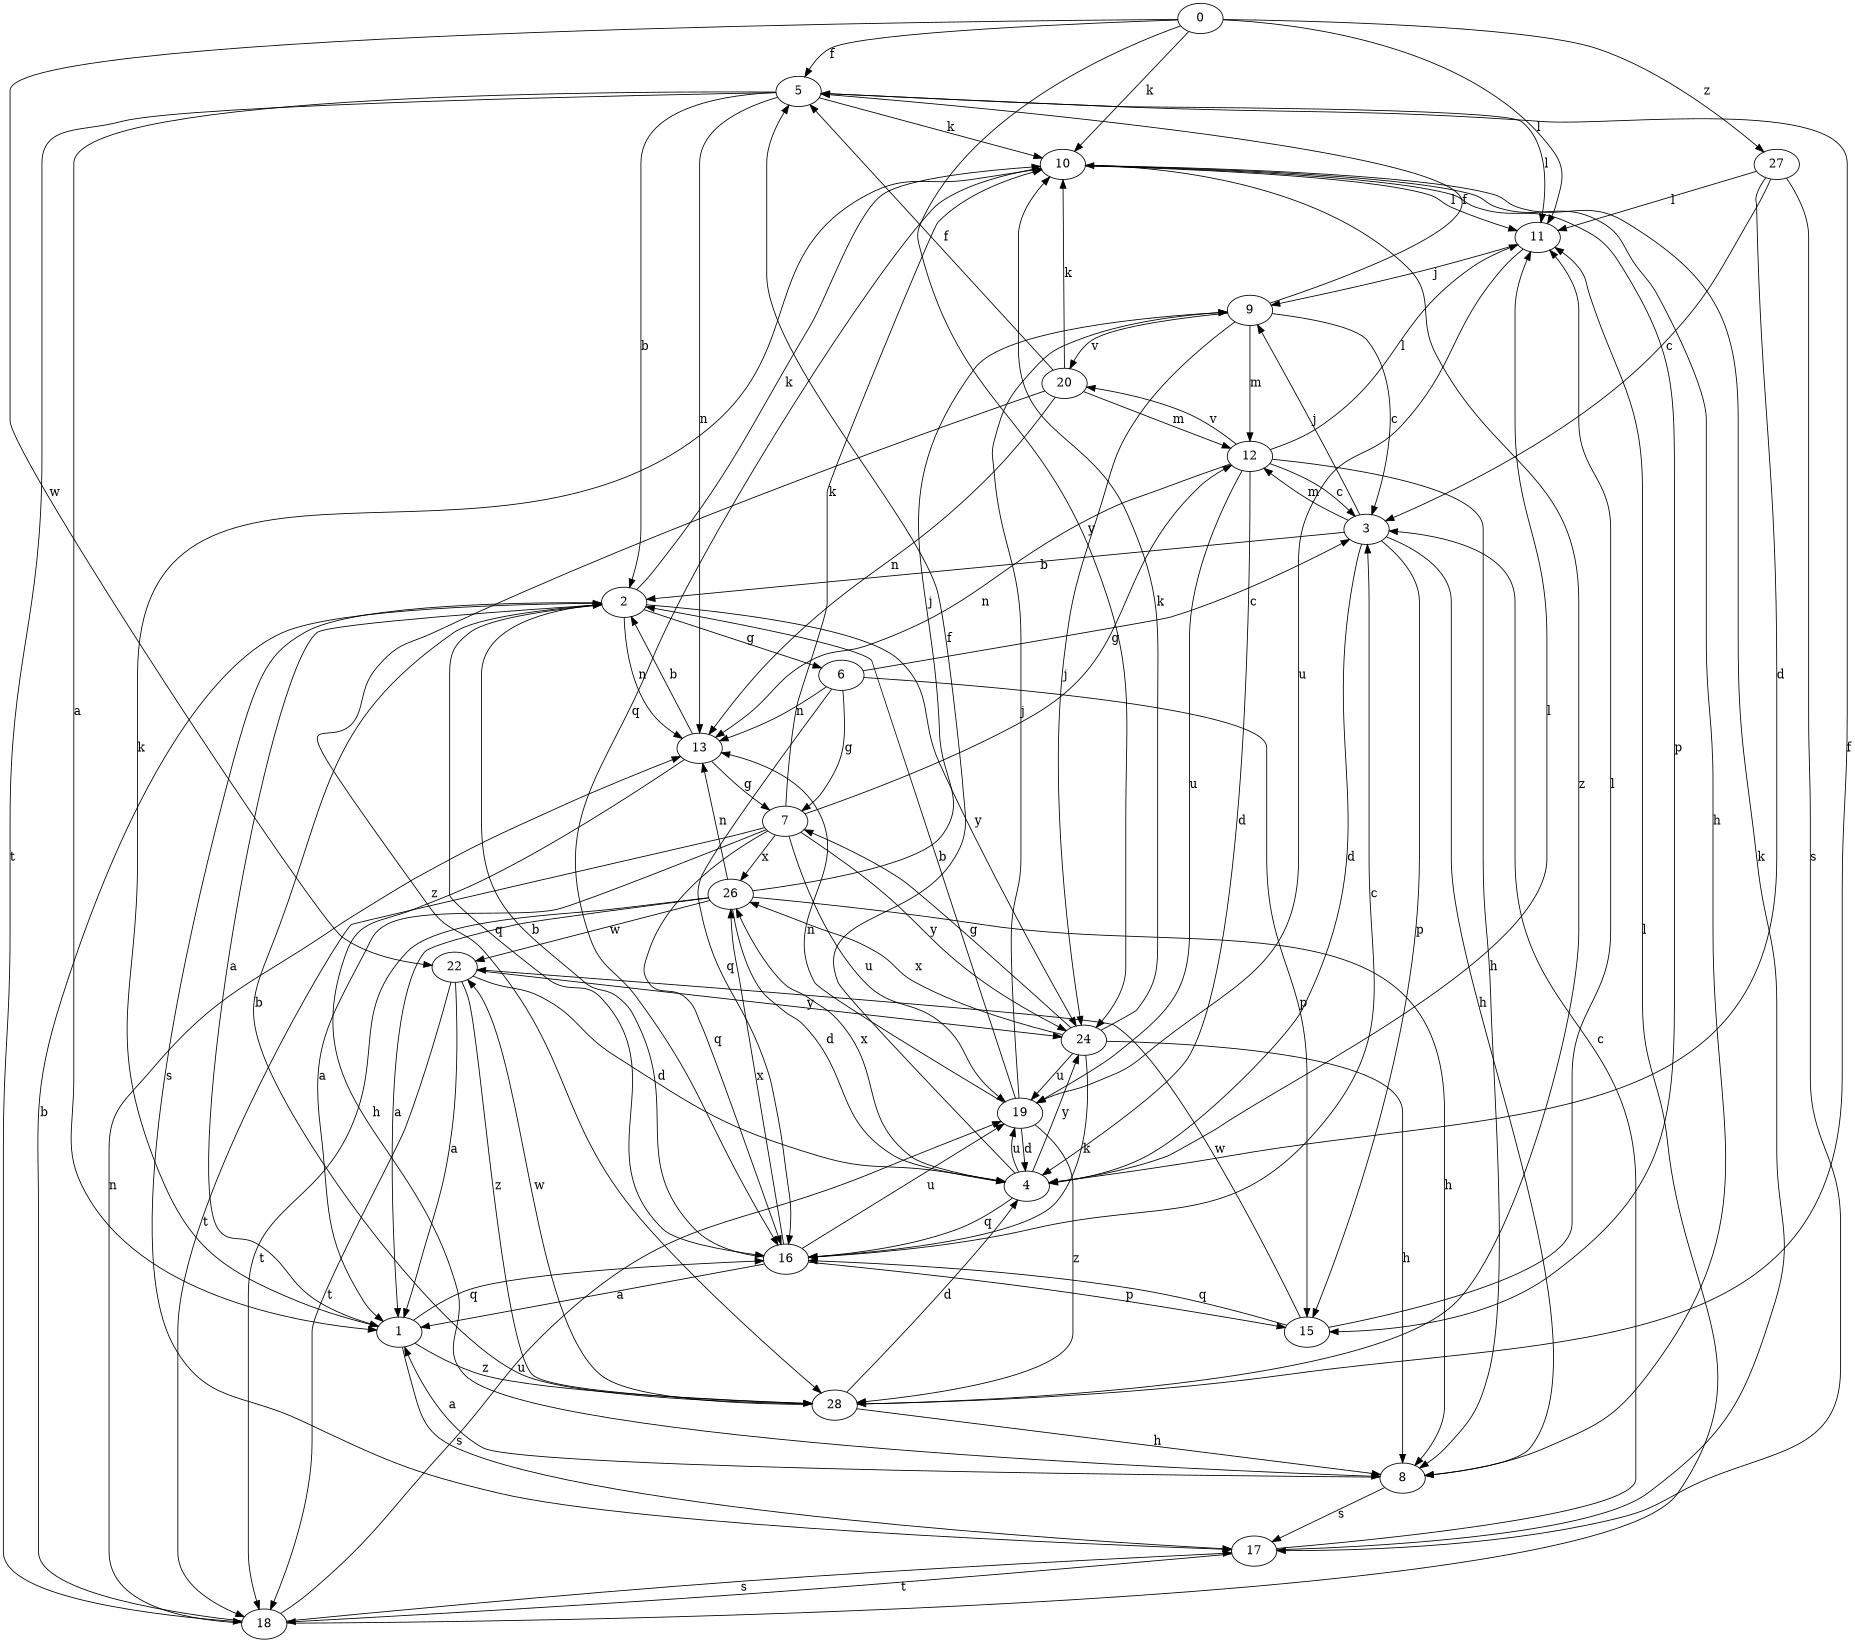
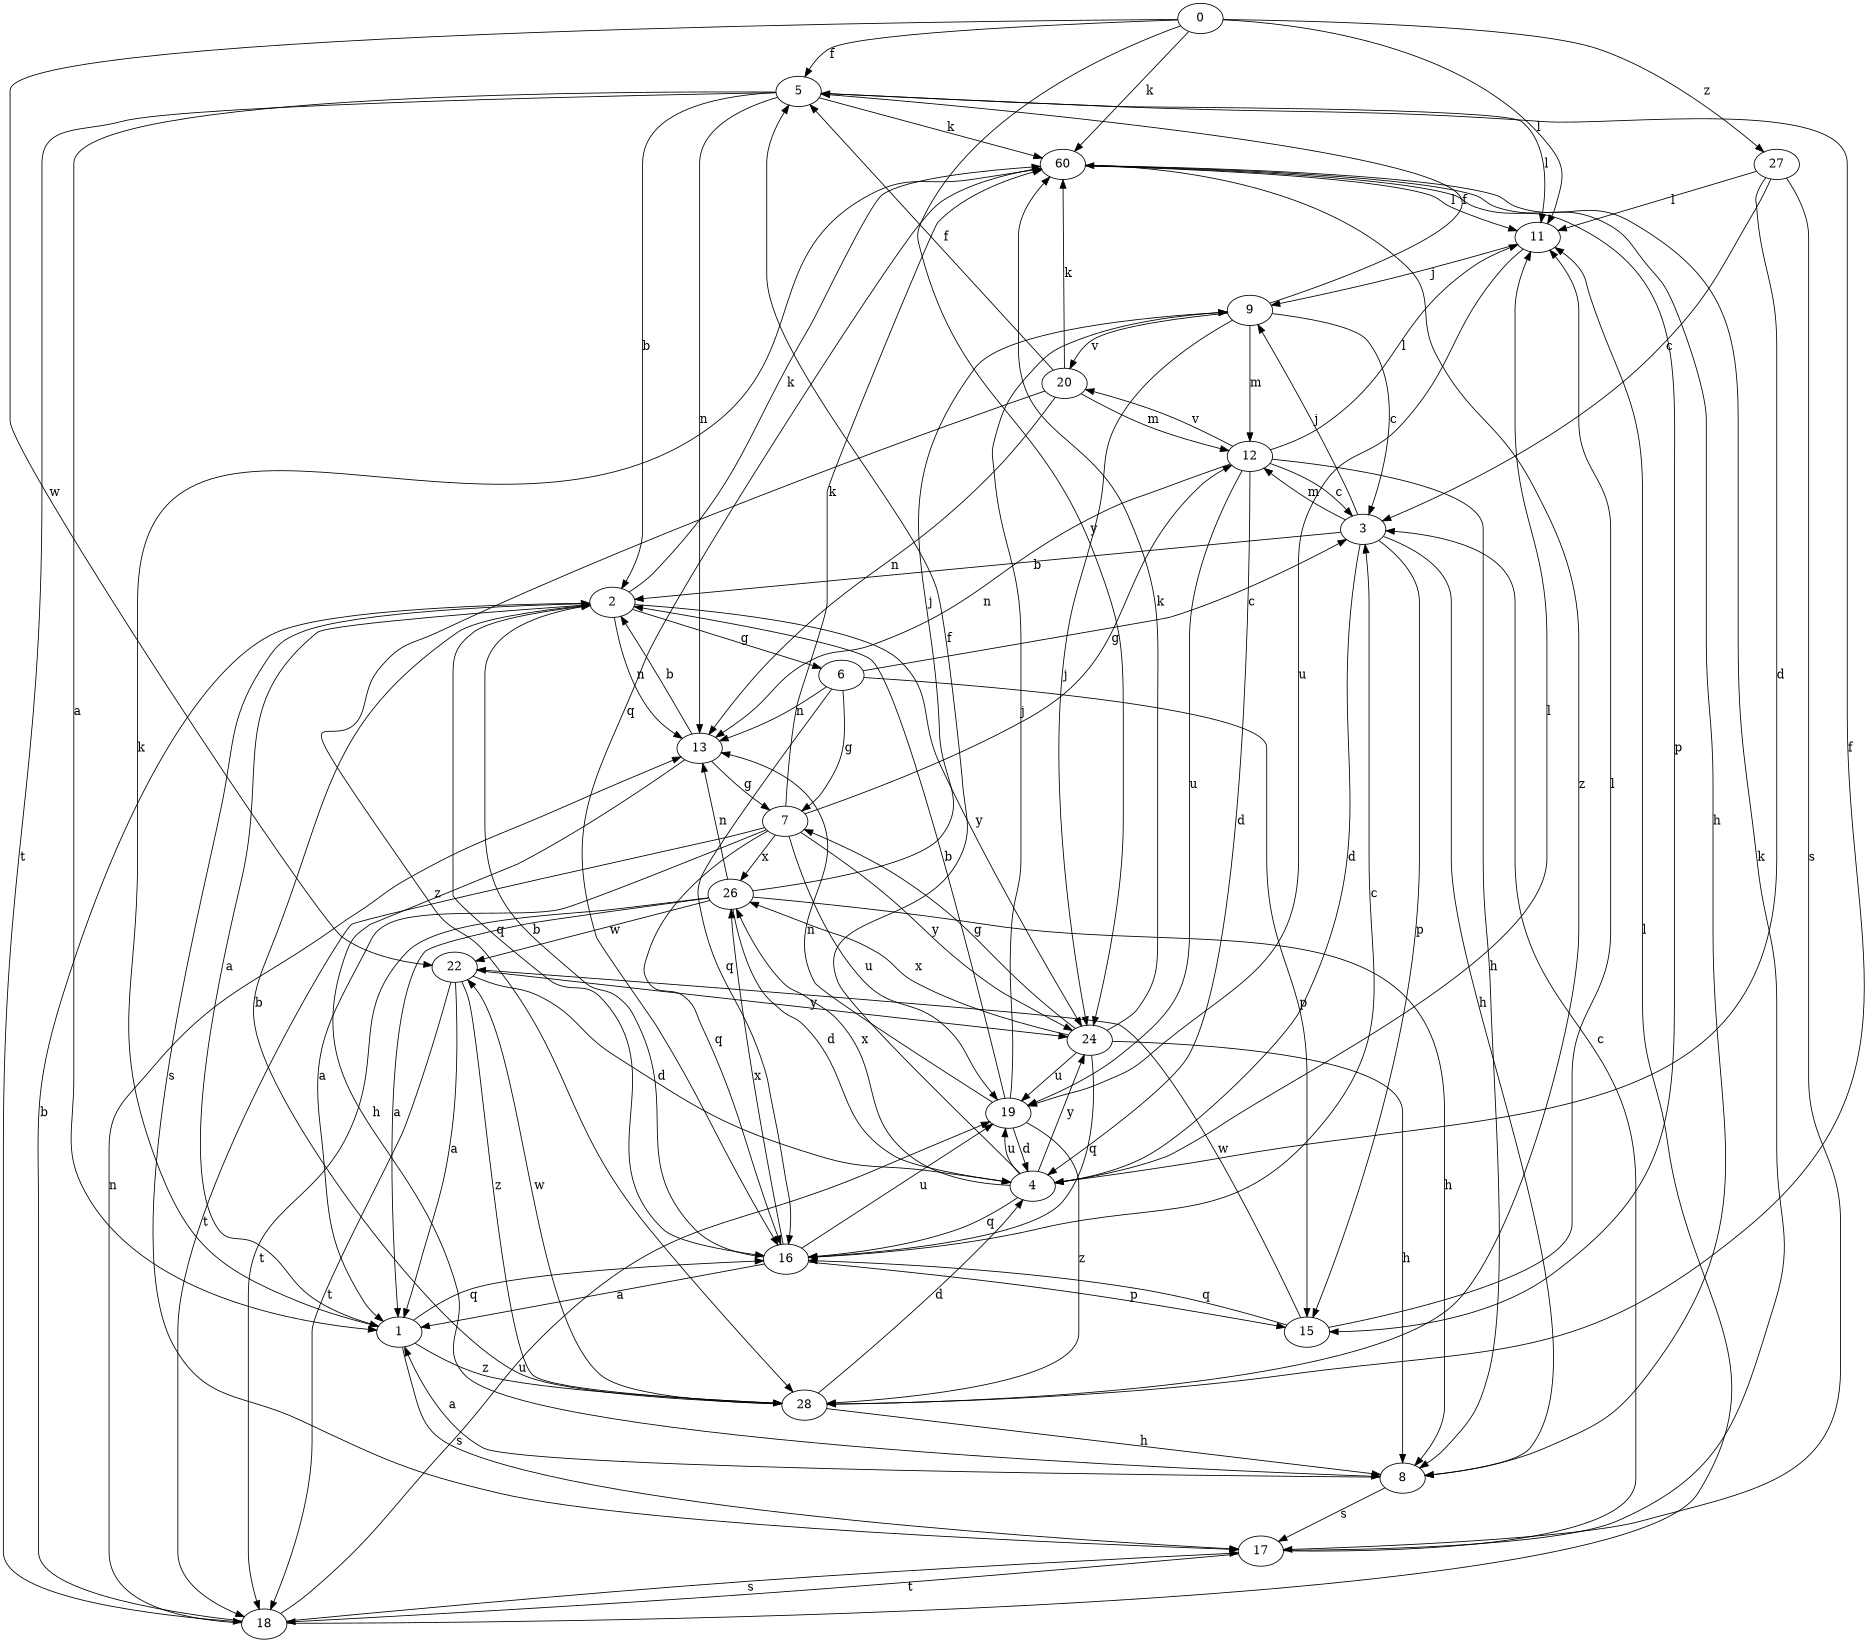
(1063, 164) -> (1063, 164)
(1087, 1150) -> (1093, 1150)
